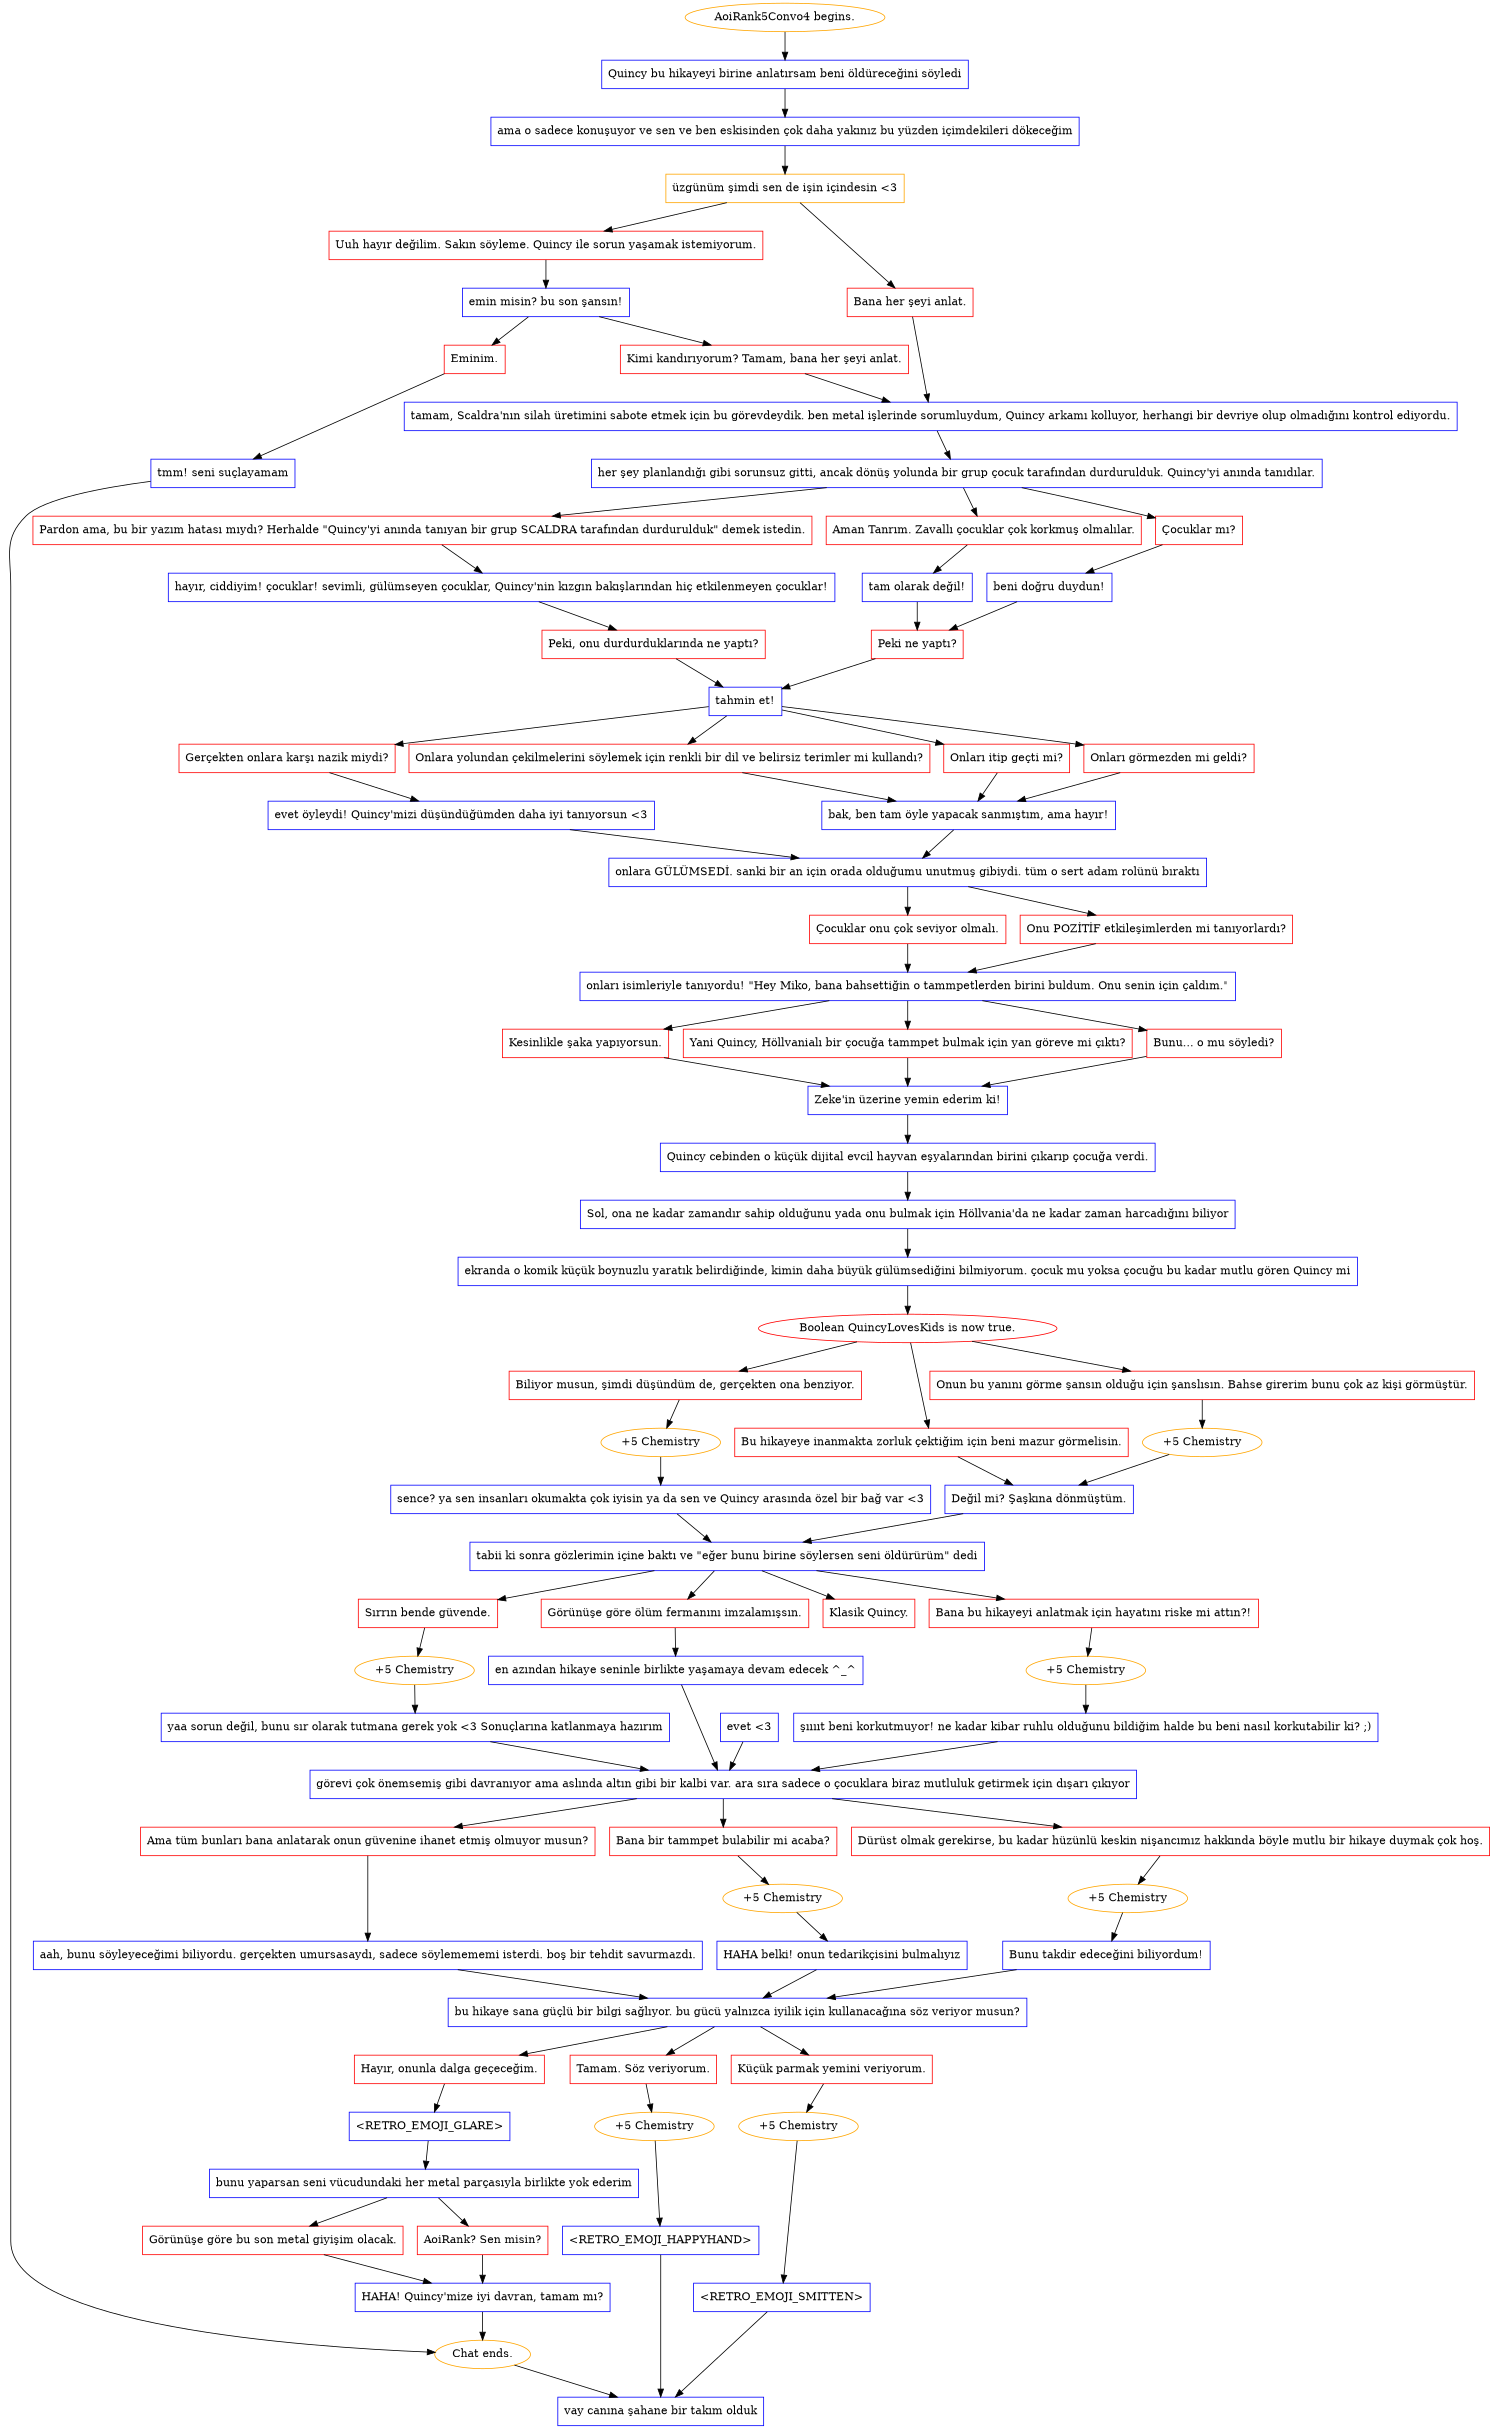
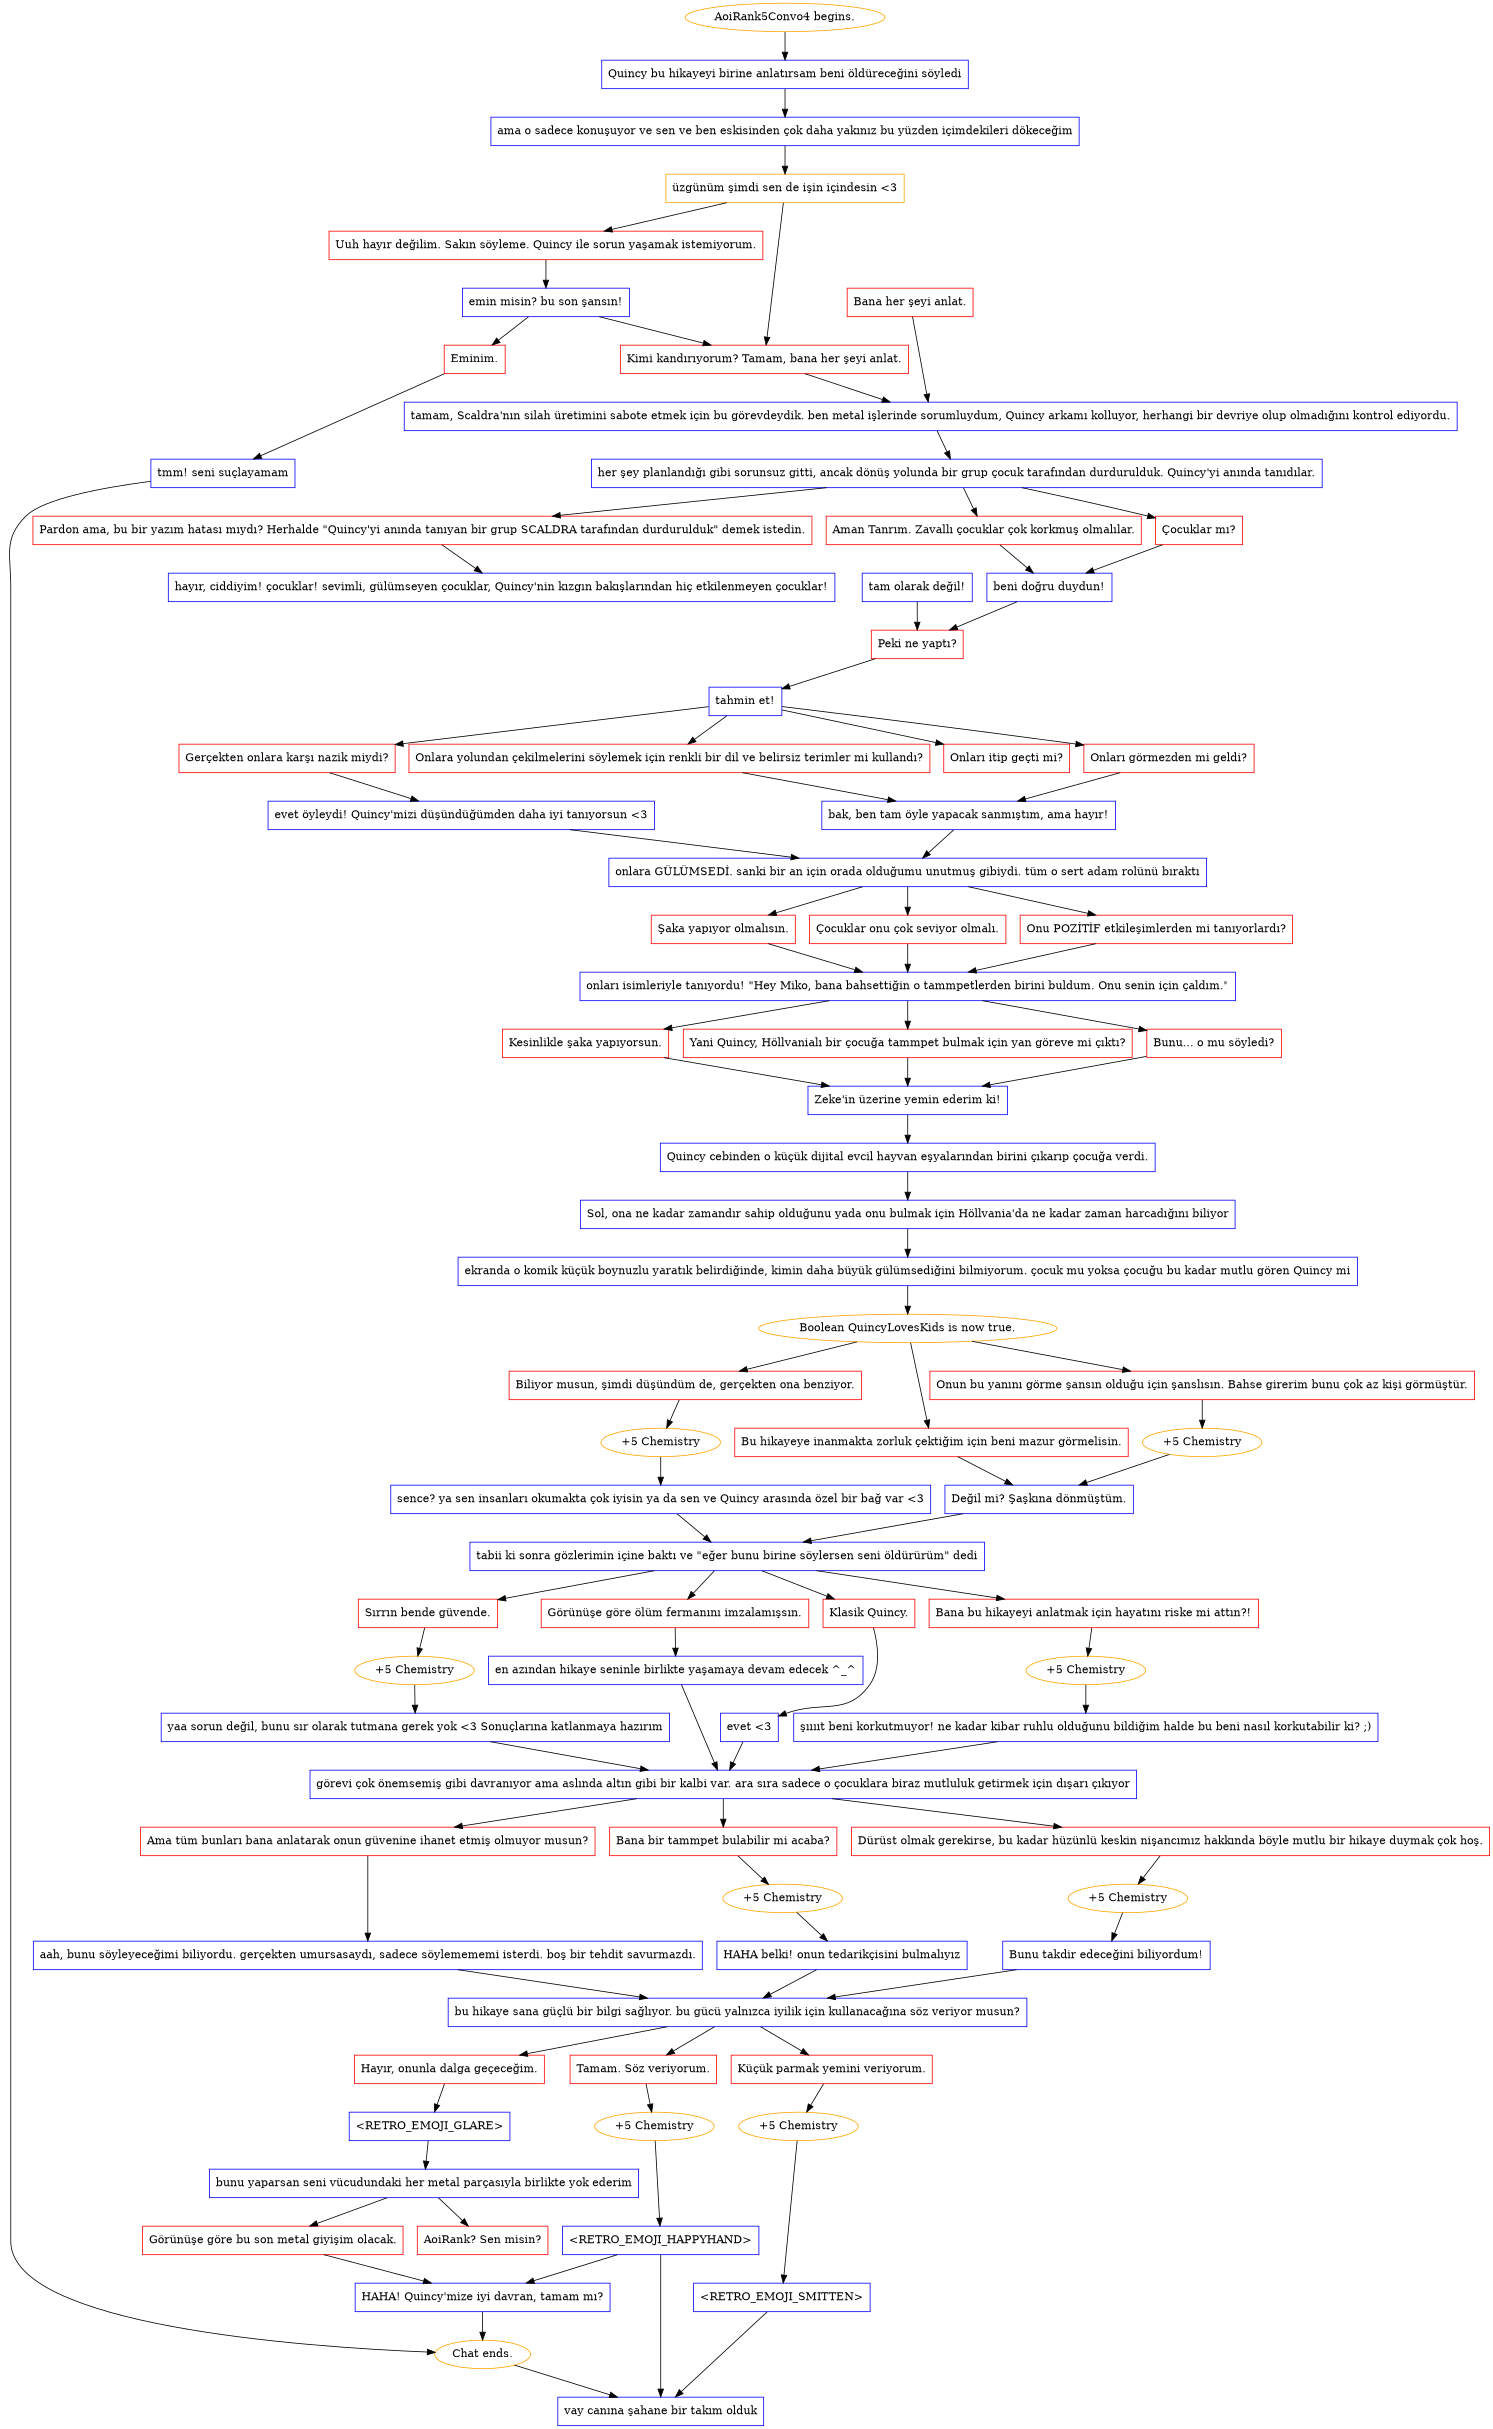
(845, 243) -> (775, 270)
(954, 556) -> (1014, 556)
(654, 644) -> none
(990, 784) -> none
none -> (723, 929)
(908, 1328) -> (908, 1328)
none -> (858, 1696)
(483, 2265) -> (576, 2268)
